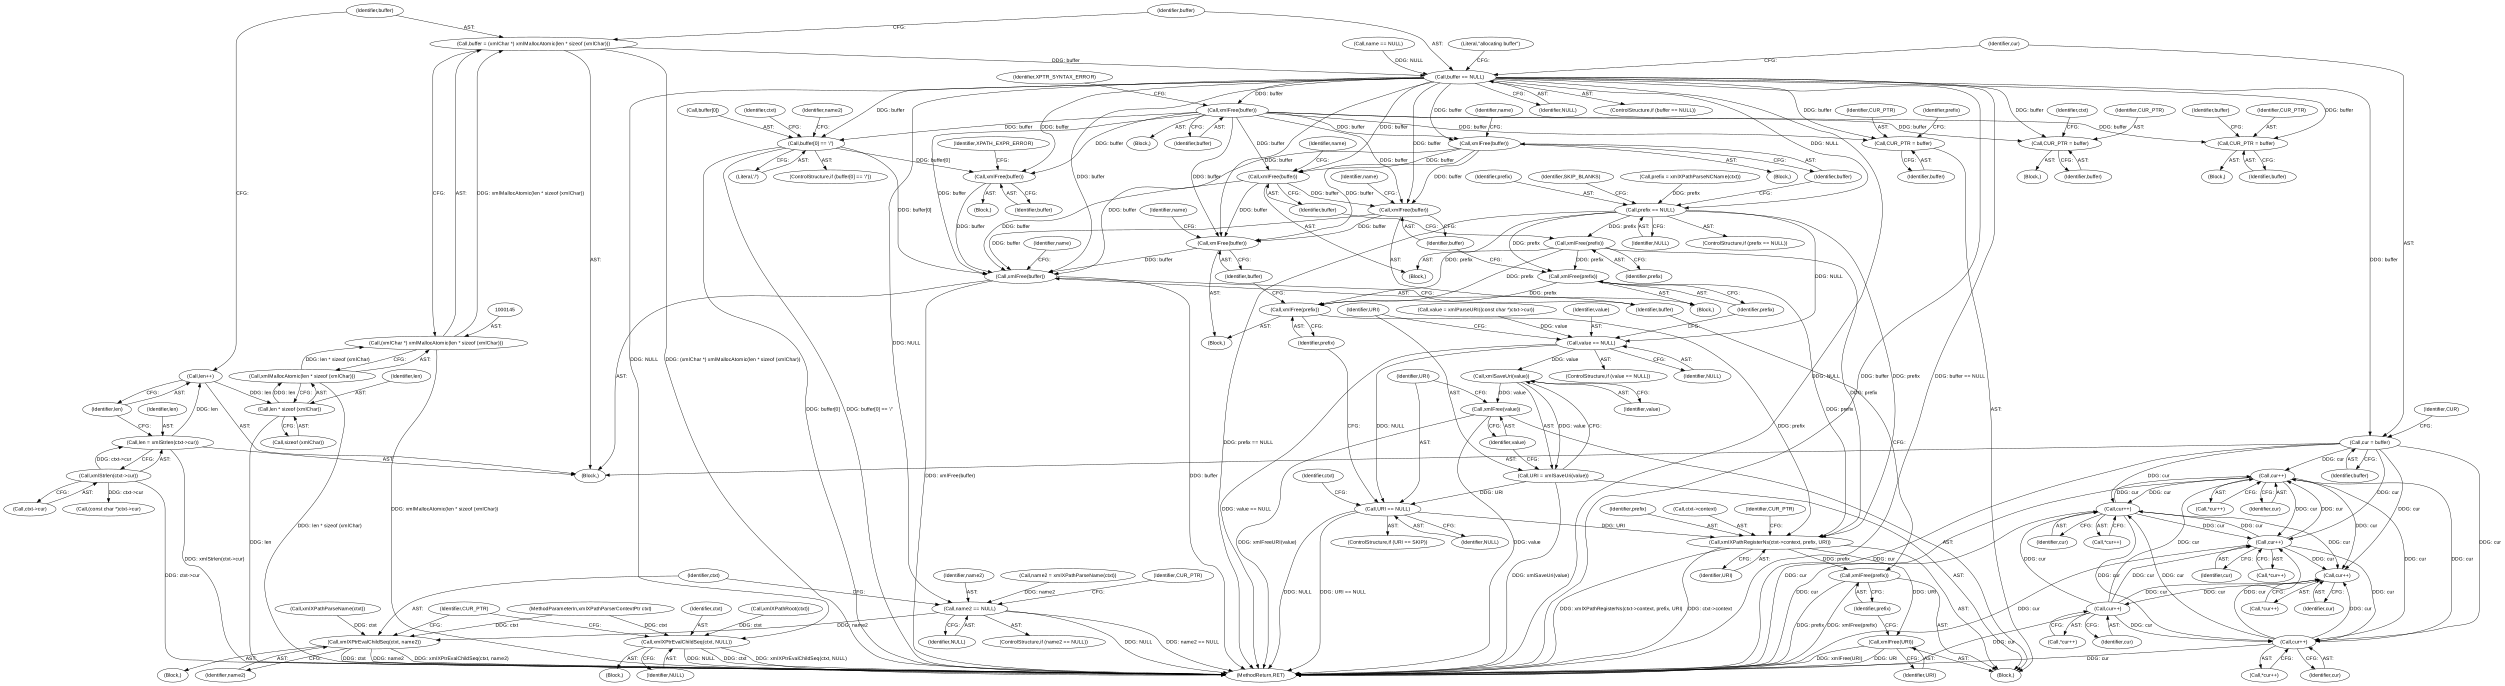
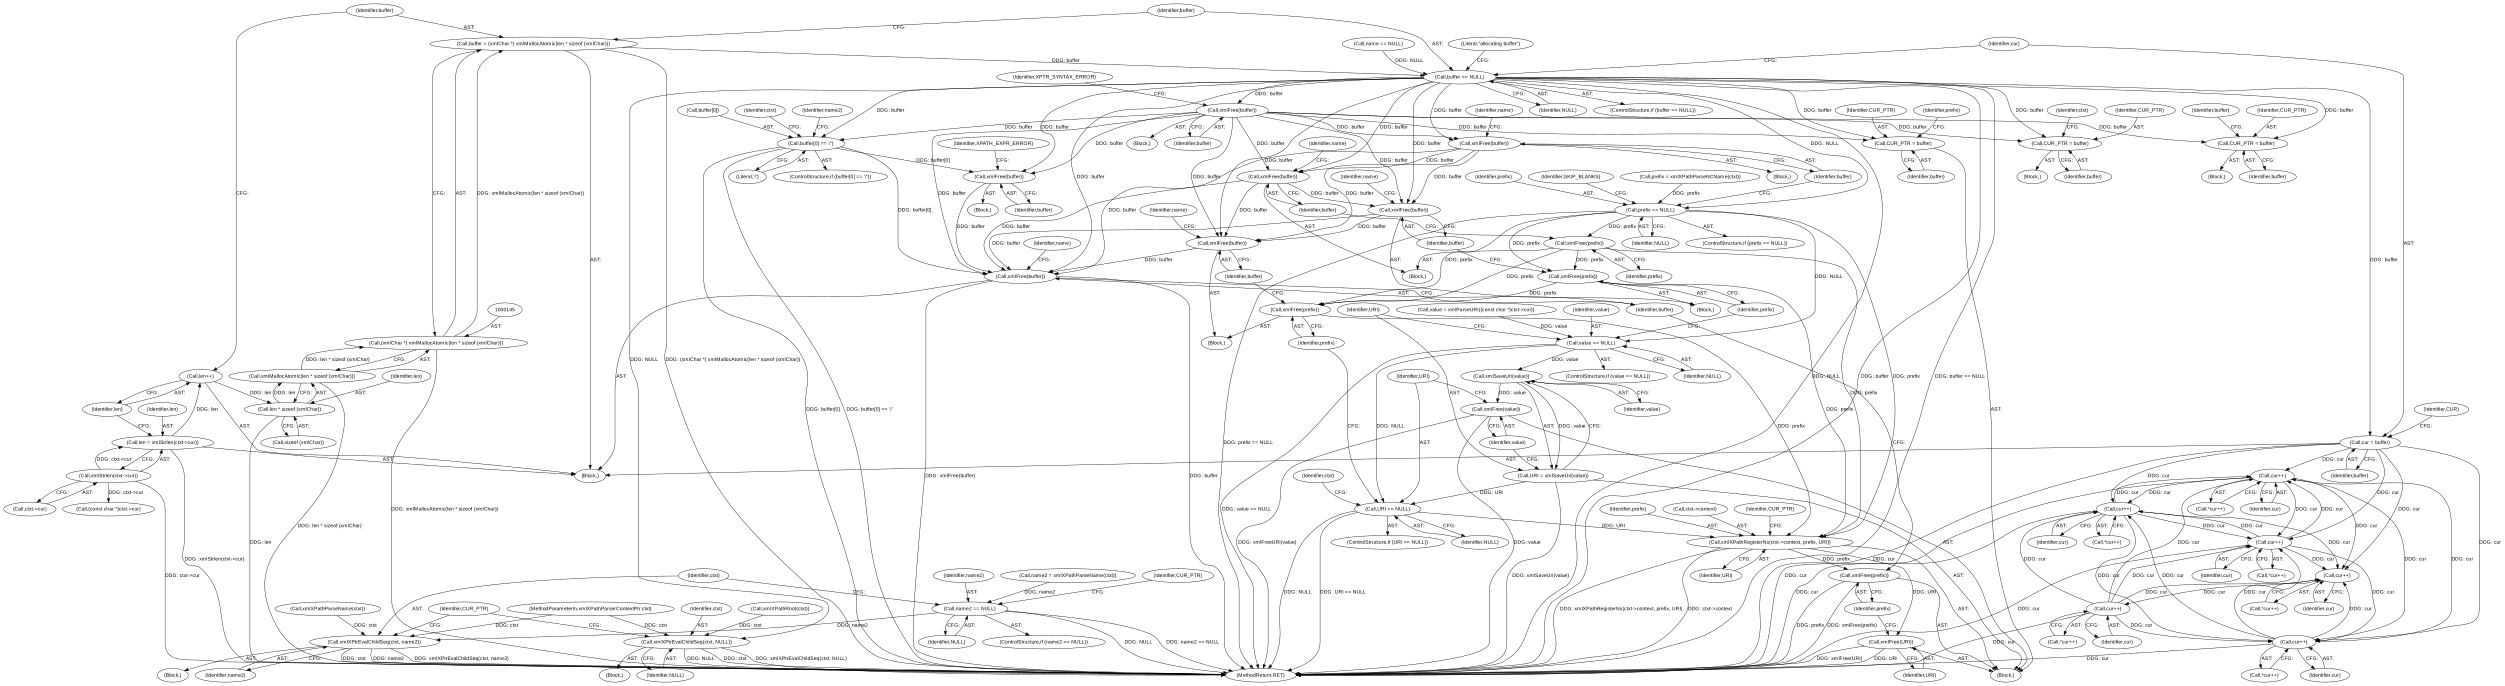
(913, 112) -> none
(1388, 542) -> (1388, 542)
